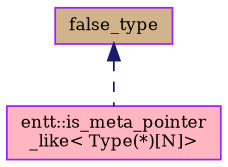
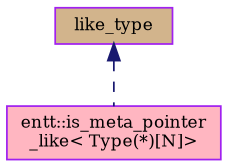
(114, 26) -> (114, 26)
